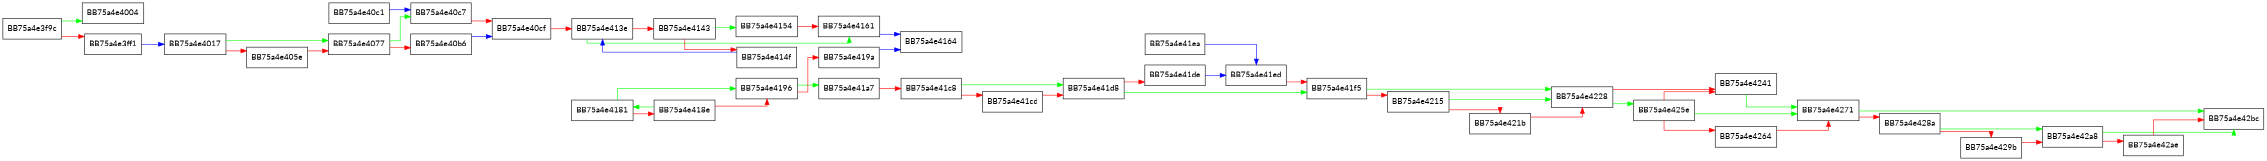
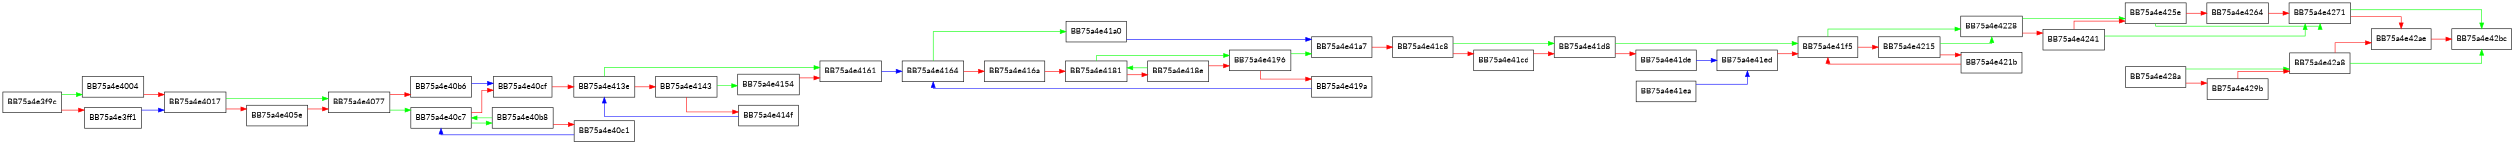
none -> (1096, 32)
none -> (1015, 71)
(1683, 92) -> (2093, 21)
none -> (151, 95)
(1558, 117) -> (1894, 64)
(1866, 117) -> (2379, 17)
none -> (523, 118)
